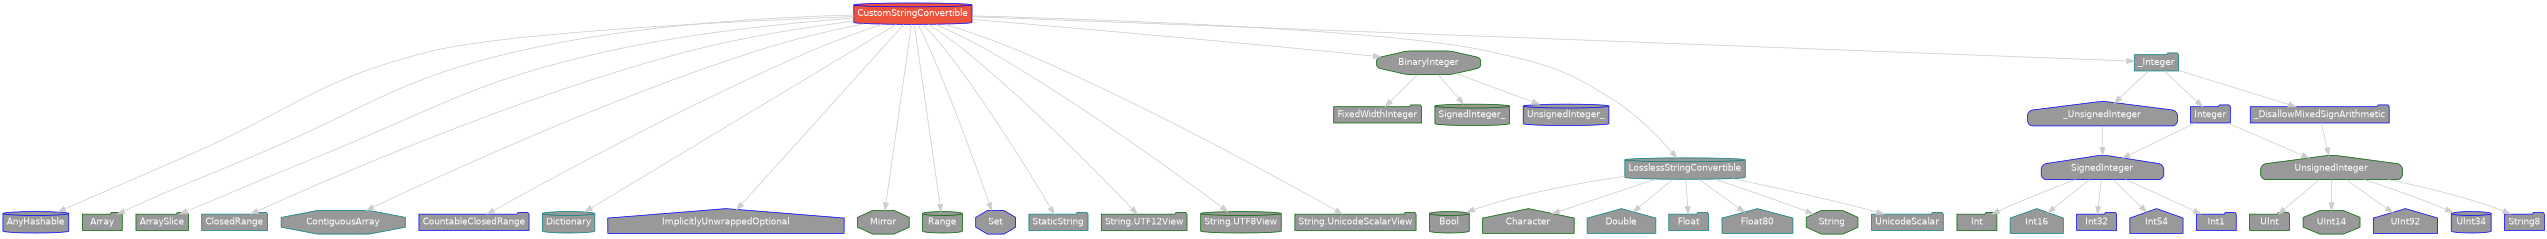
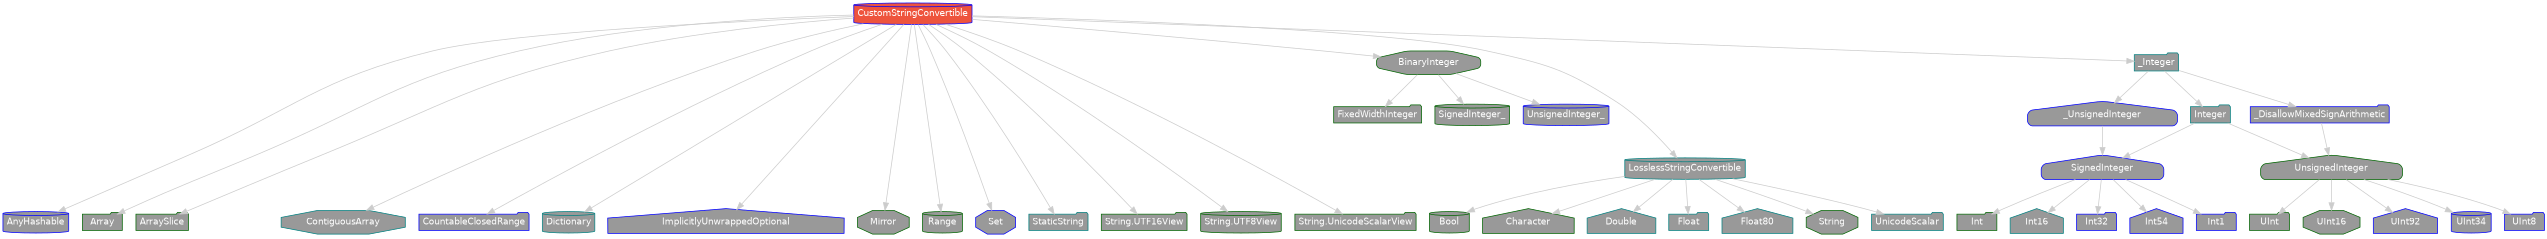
(2210, 115) -> (2210, 115)
(235, 222) -> none
(1144, 222) -> (1144, 222)
(2332, 222) -> (2332, 222)
(2524, 222) -> (2524, 222)
